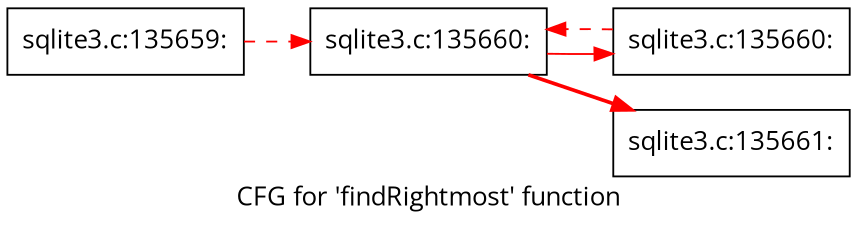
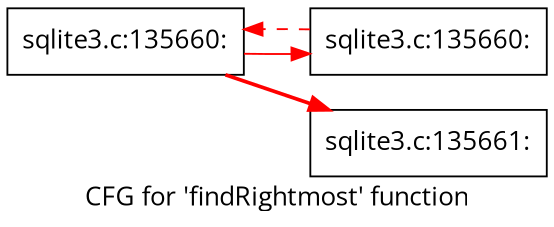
(126, 42) -> none
